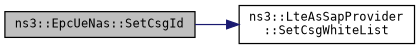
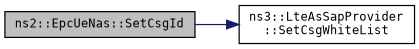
(100, 25) -> (100, 25)
